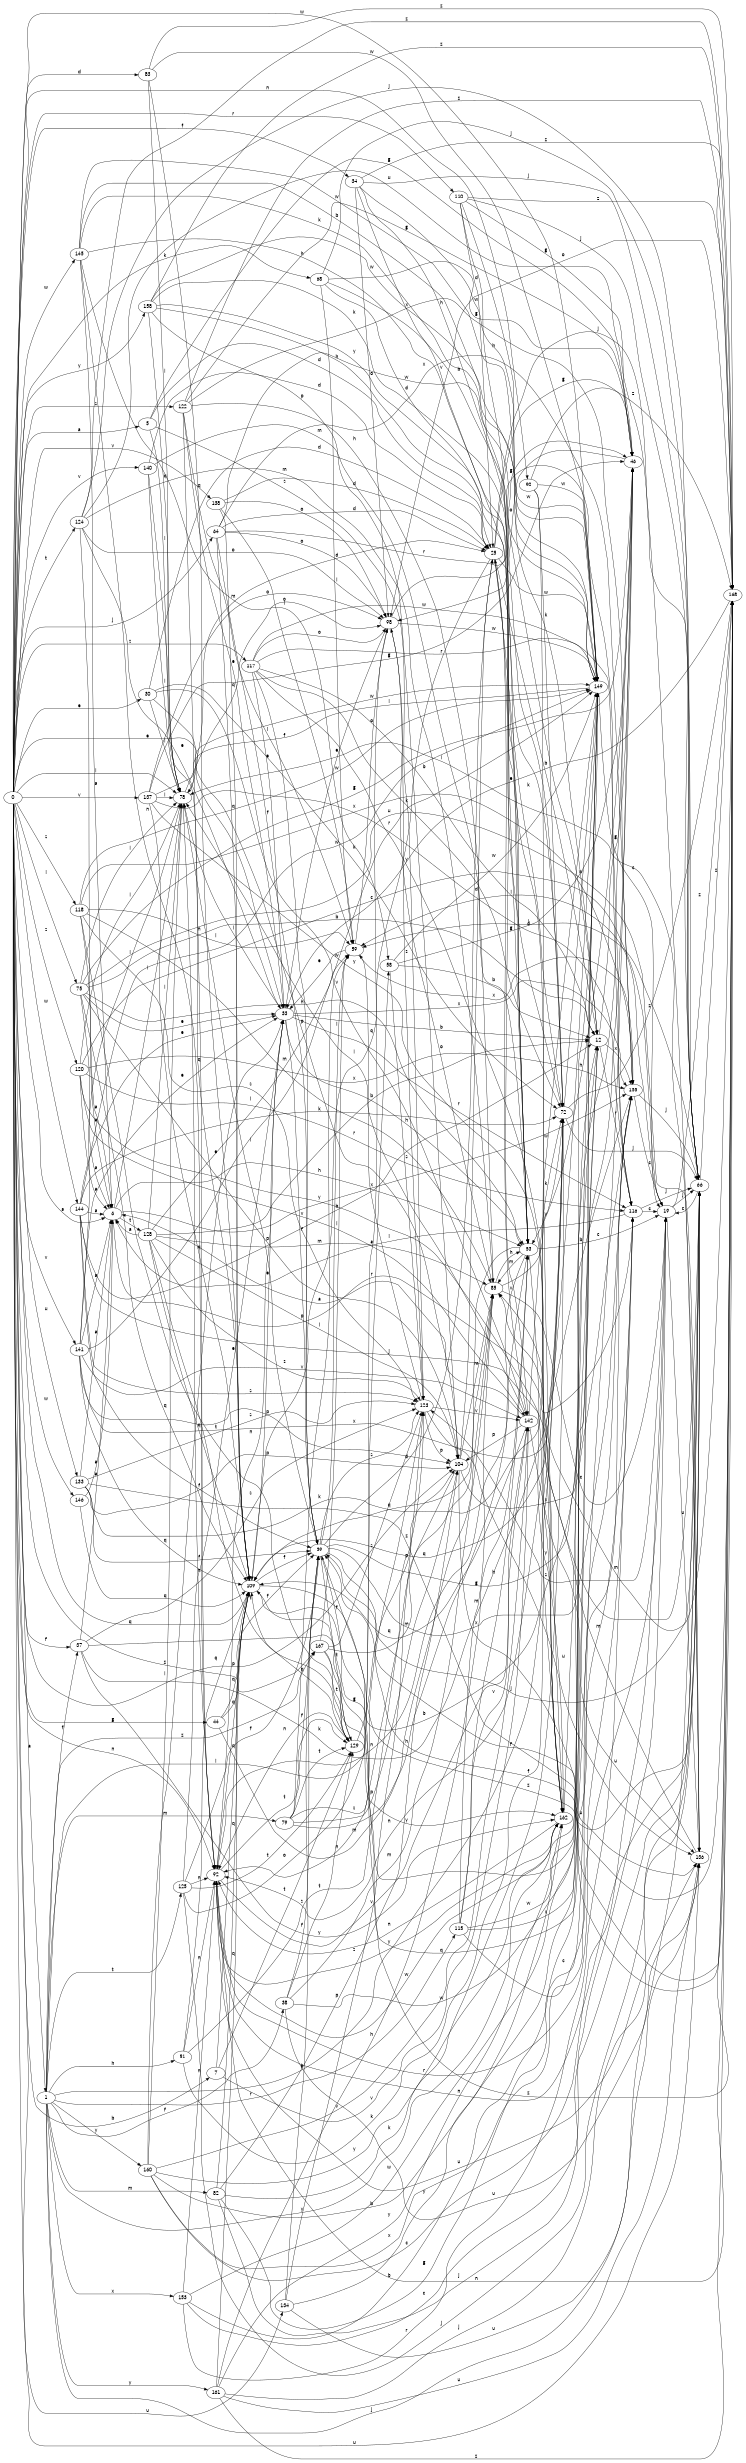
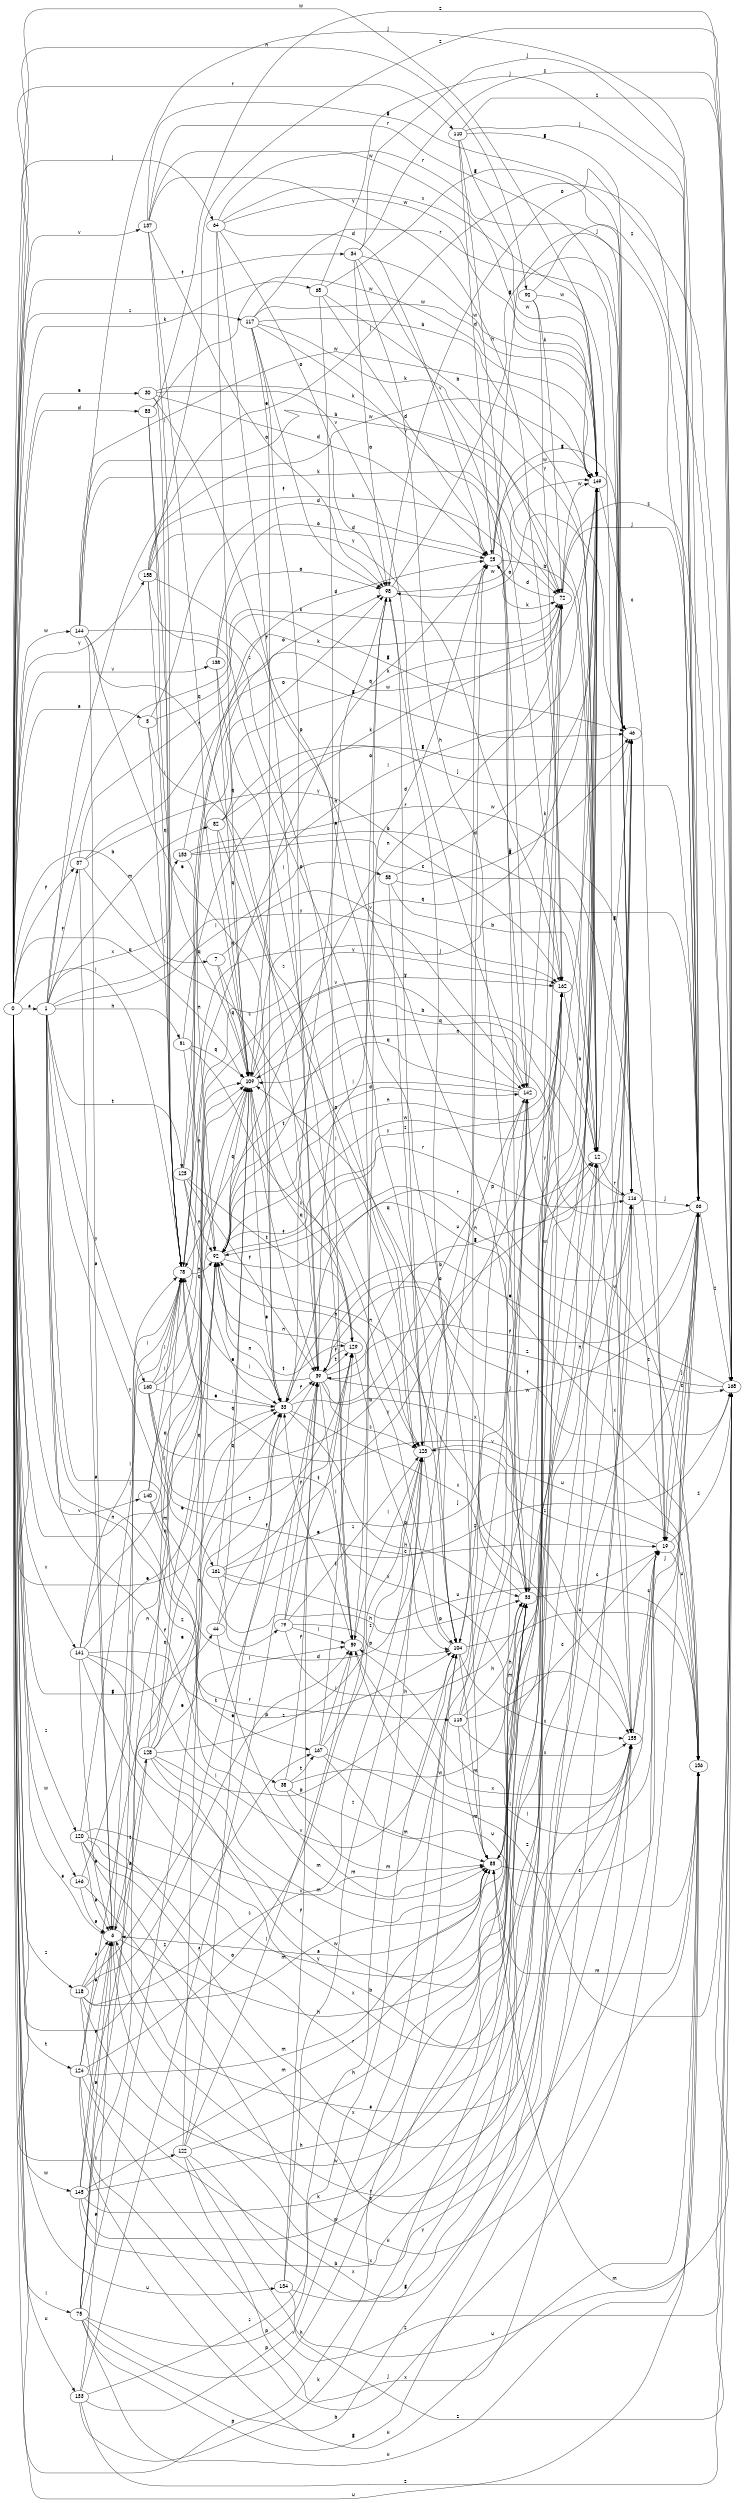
(254, 609) -> (317, 2062)
(331, 1880) -> (303, 1772)
(372, 1902) -> (371, 1087)
none -> (458, 2245)
